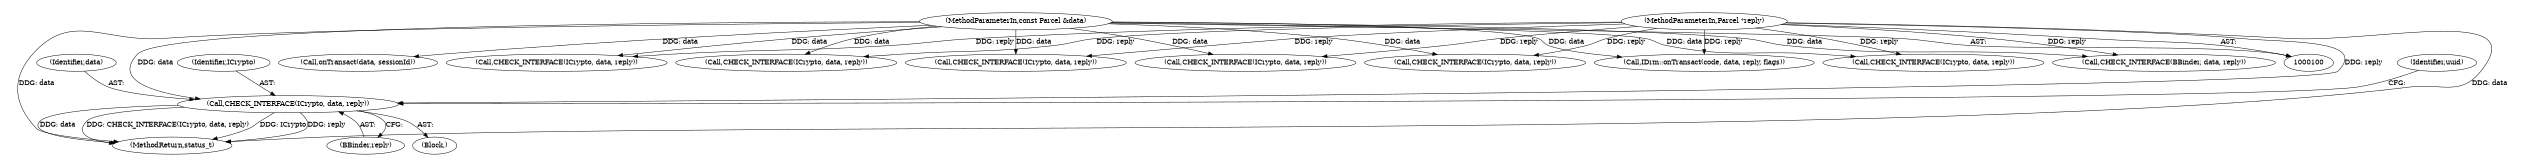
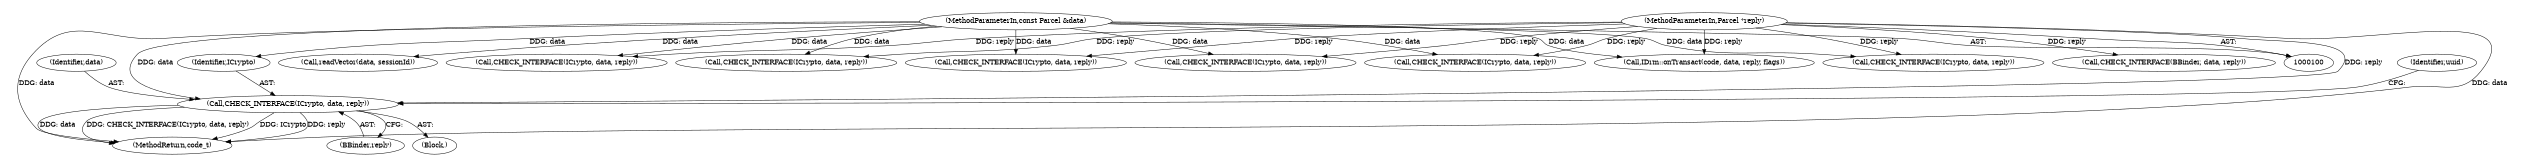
(1719, 37) -> (593, 36)
(358, 63) -> (358, 63)
(172, 146) -> (172, 146)
